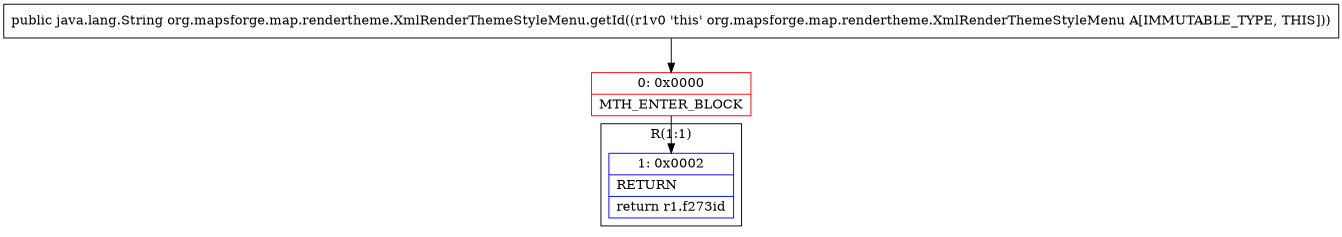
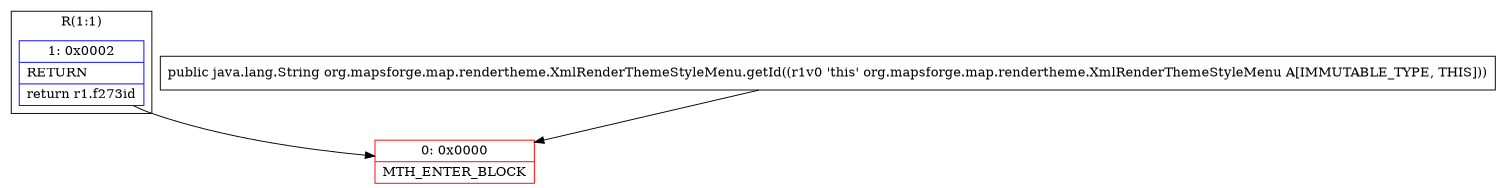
(671, 130) -> (247, 138)
